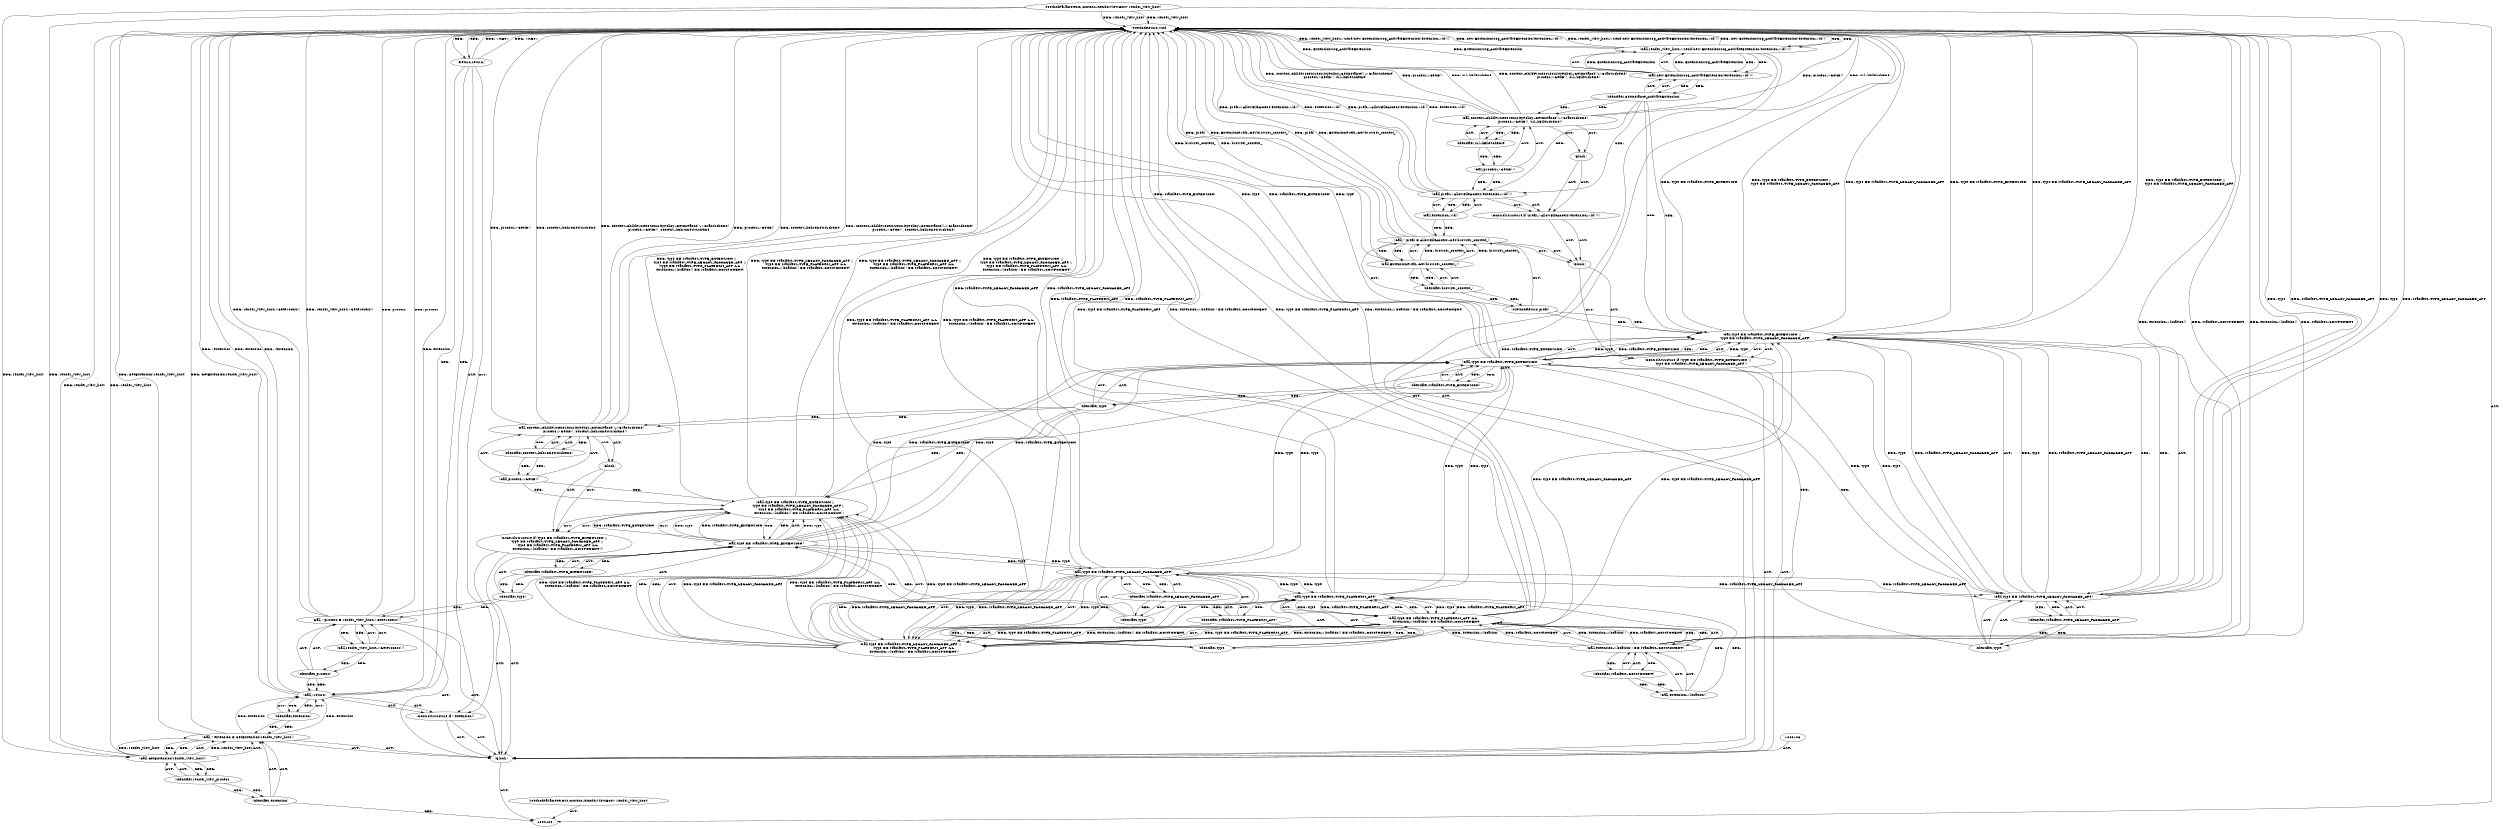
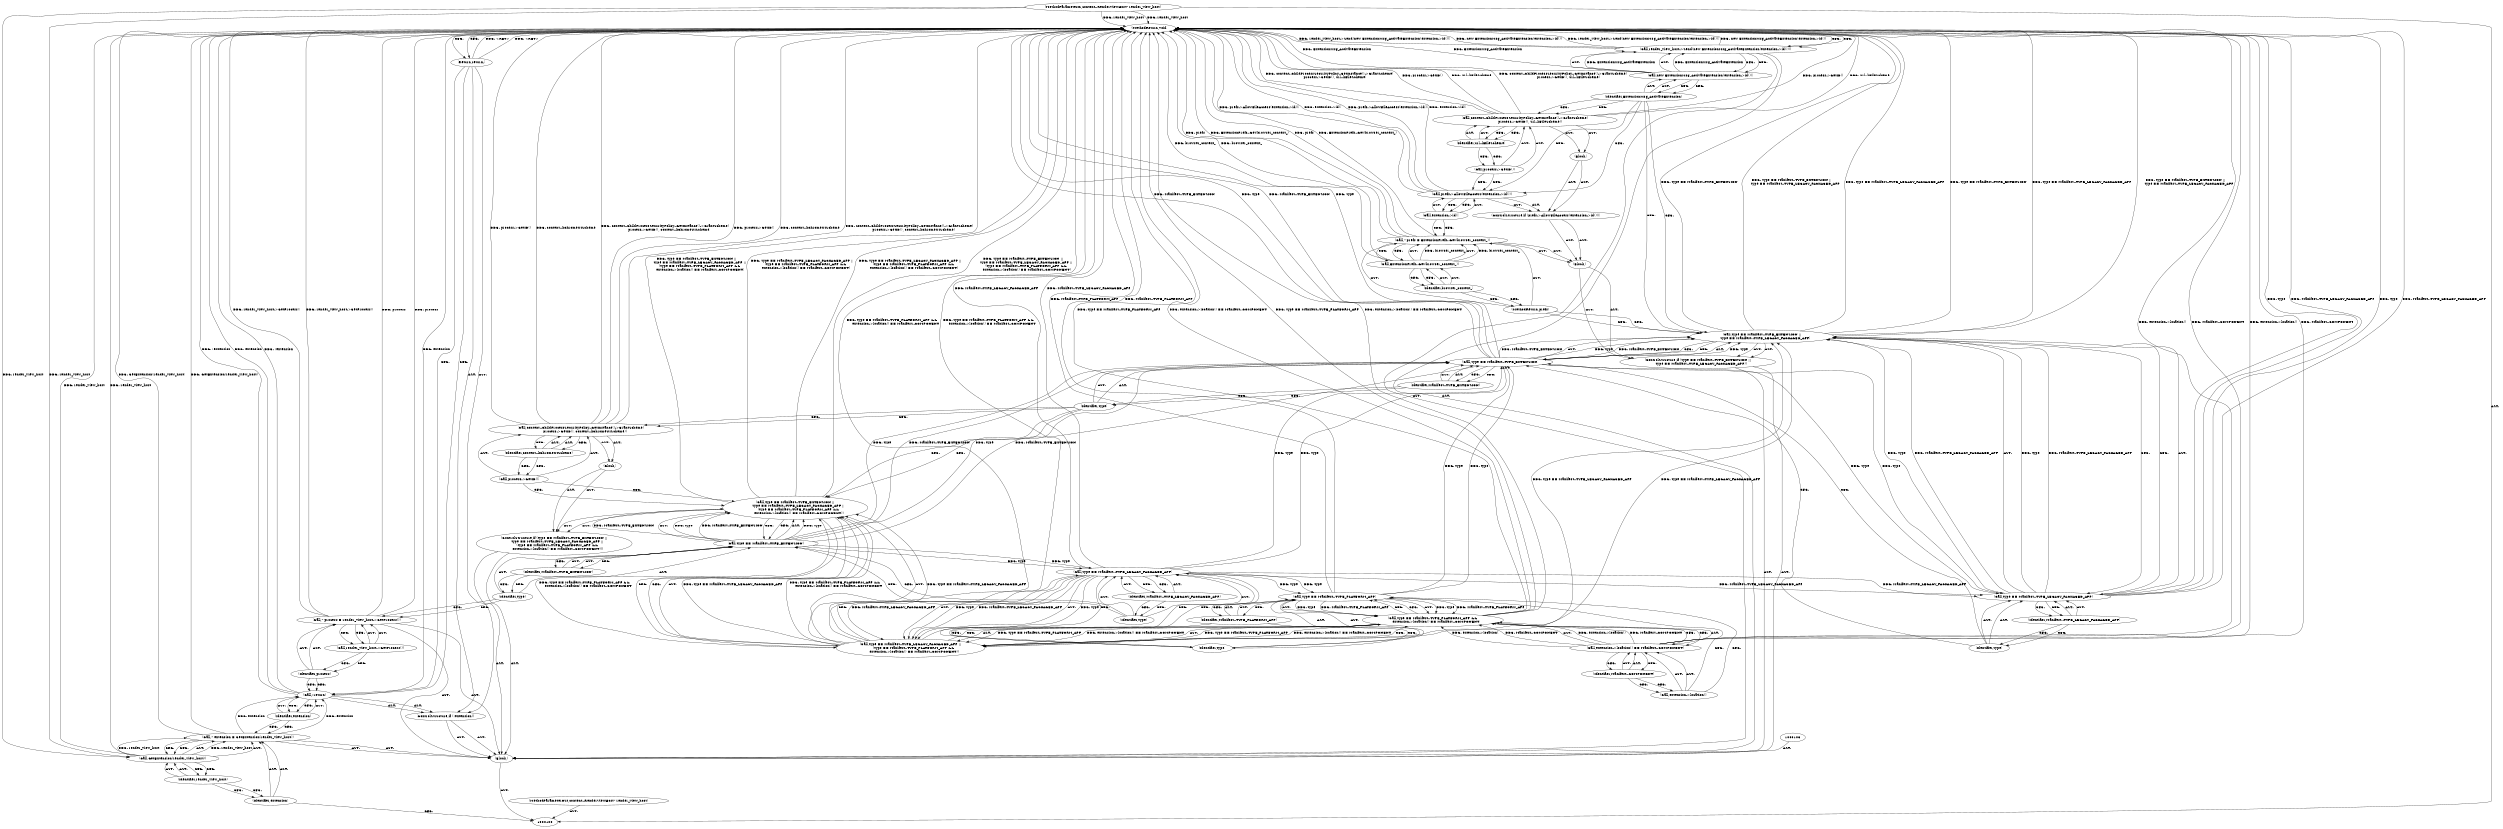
(1644, 97) -> (1644, 97)
(1443, 240) -> (1443, 240)
(203, 780) -> (203, 780)
